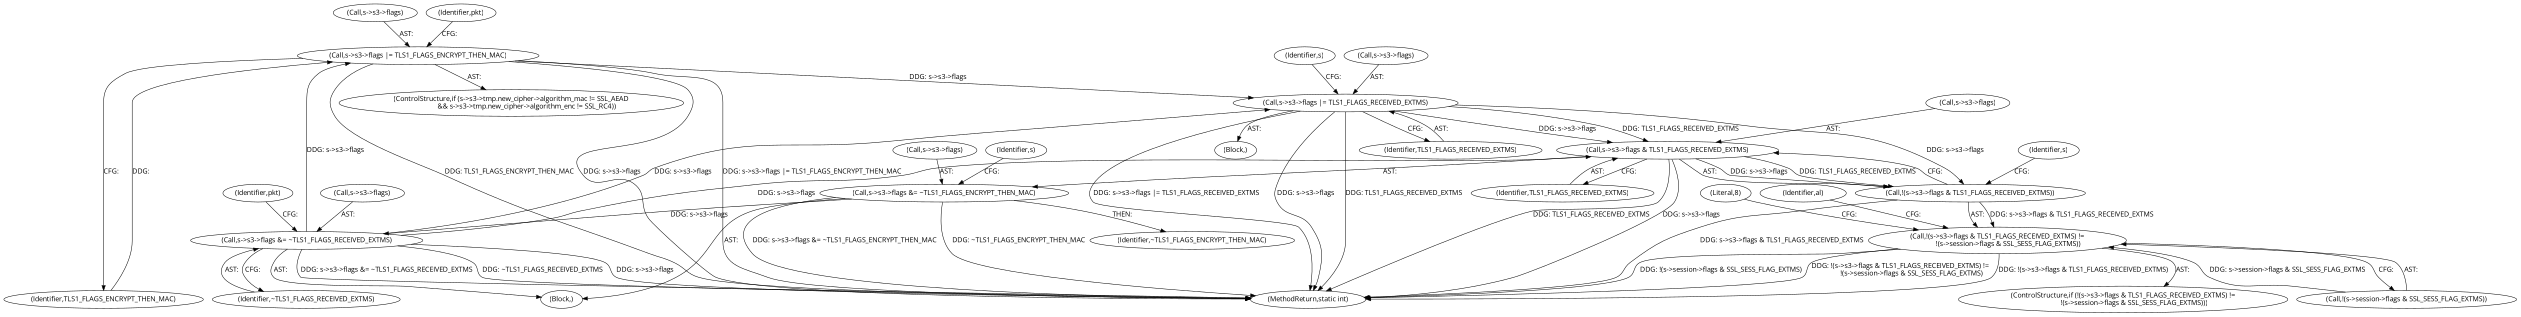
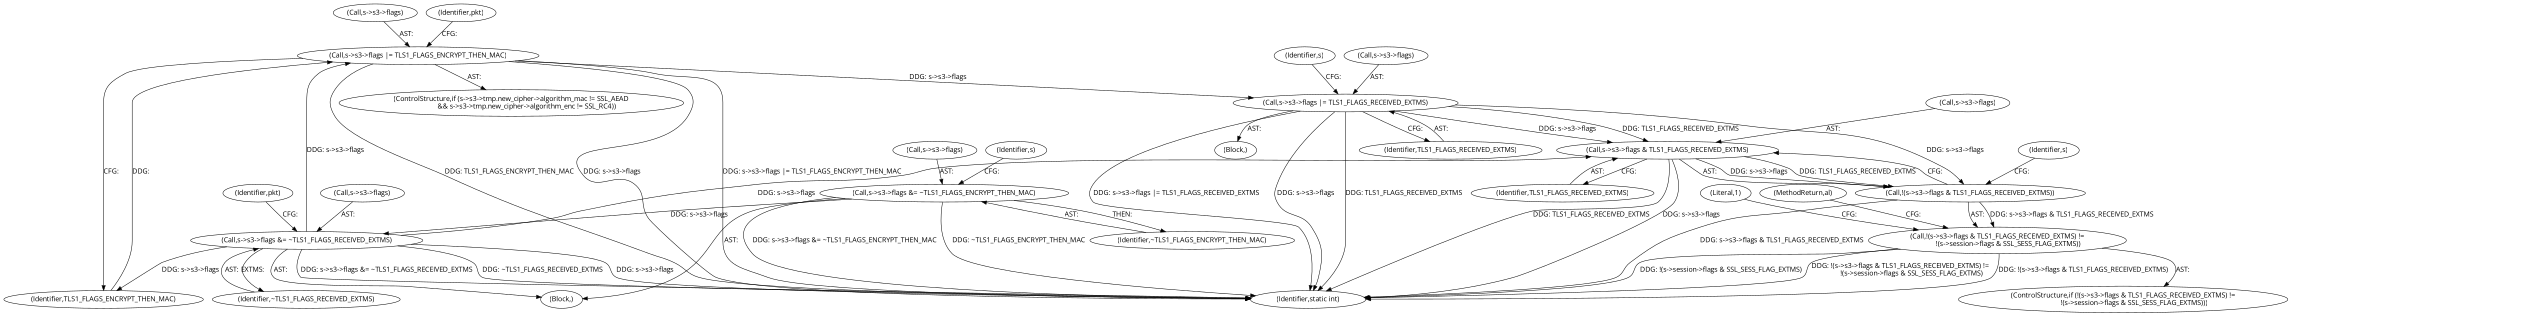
(819, 145) -> (171, 259)
(1313, 172) -> (1066, 219)
(1726, 193) -> (1726, 193)
(1803, 193) -> (1803, 193)
(254, 270) -> (254, 270)
(1308, 299) -> (1308, 299)
(2407, 299) -> none
